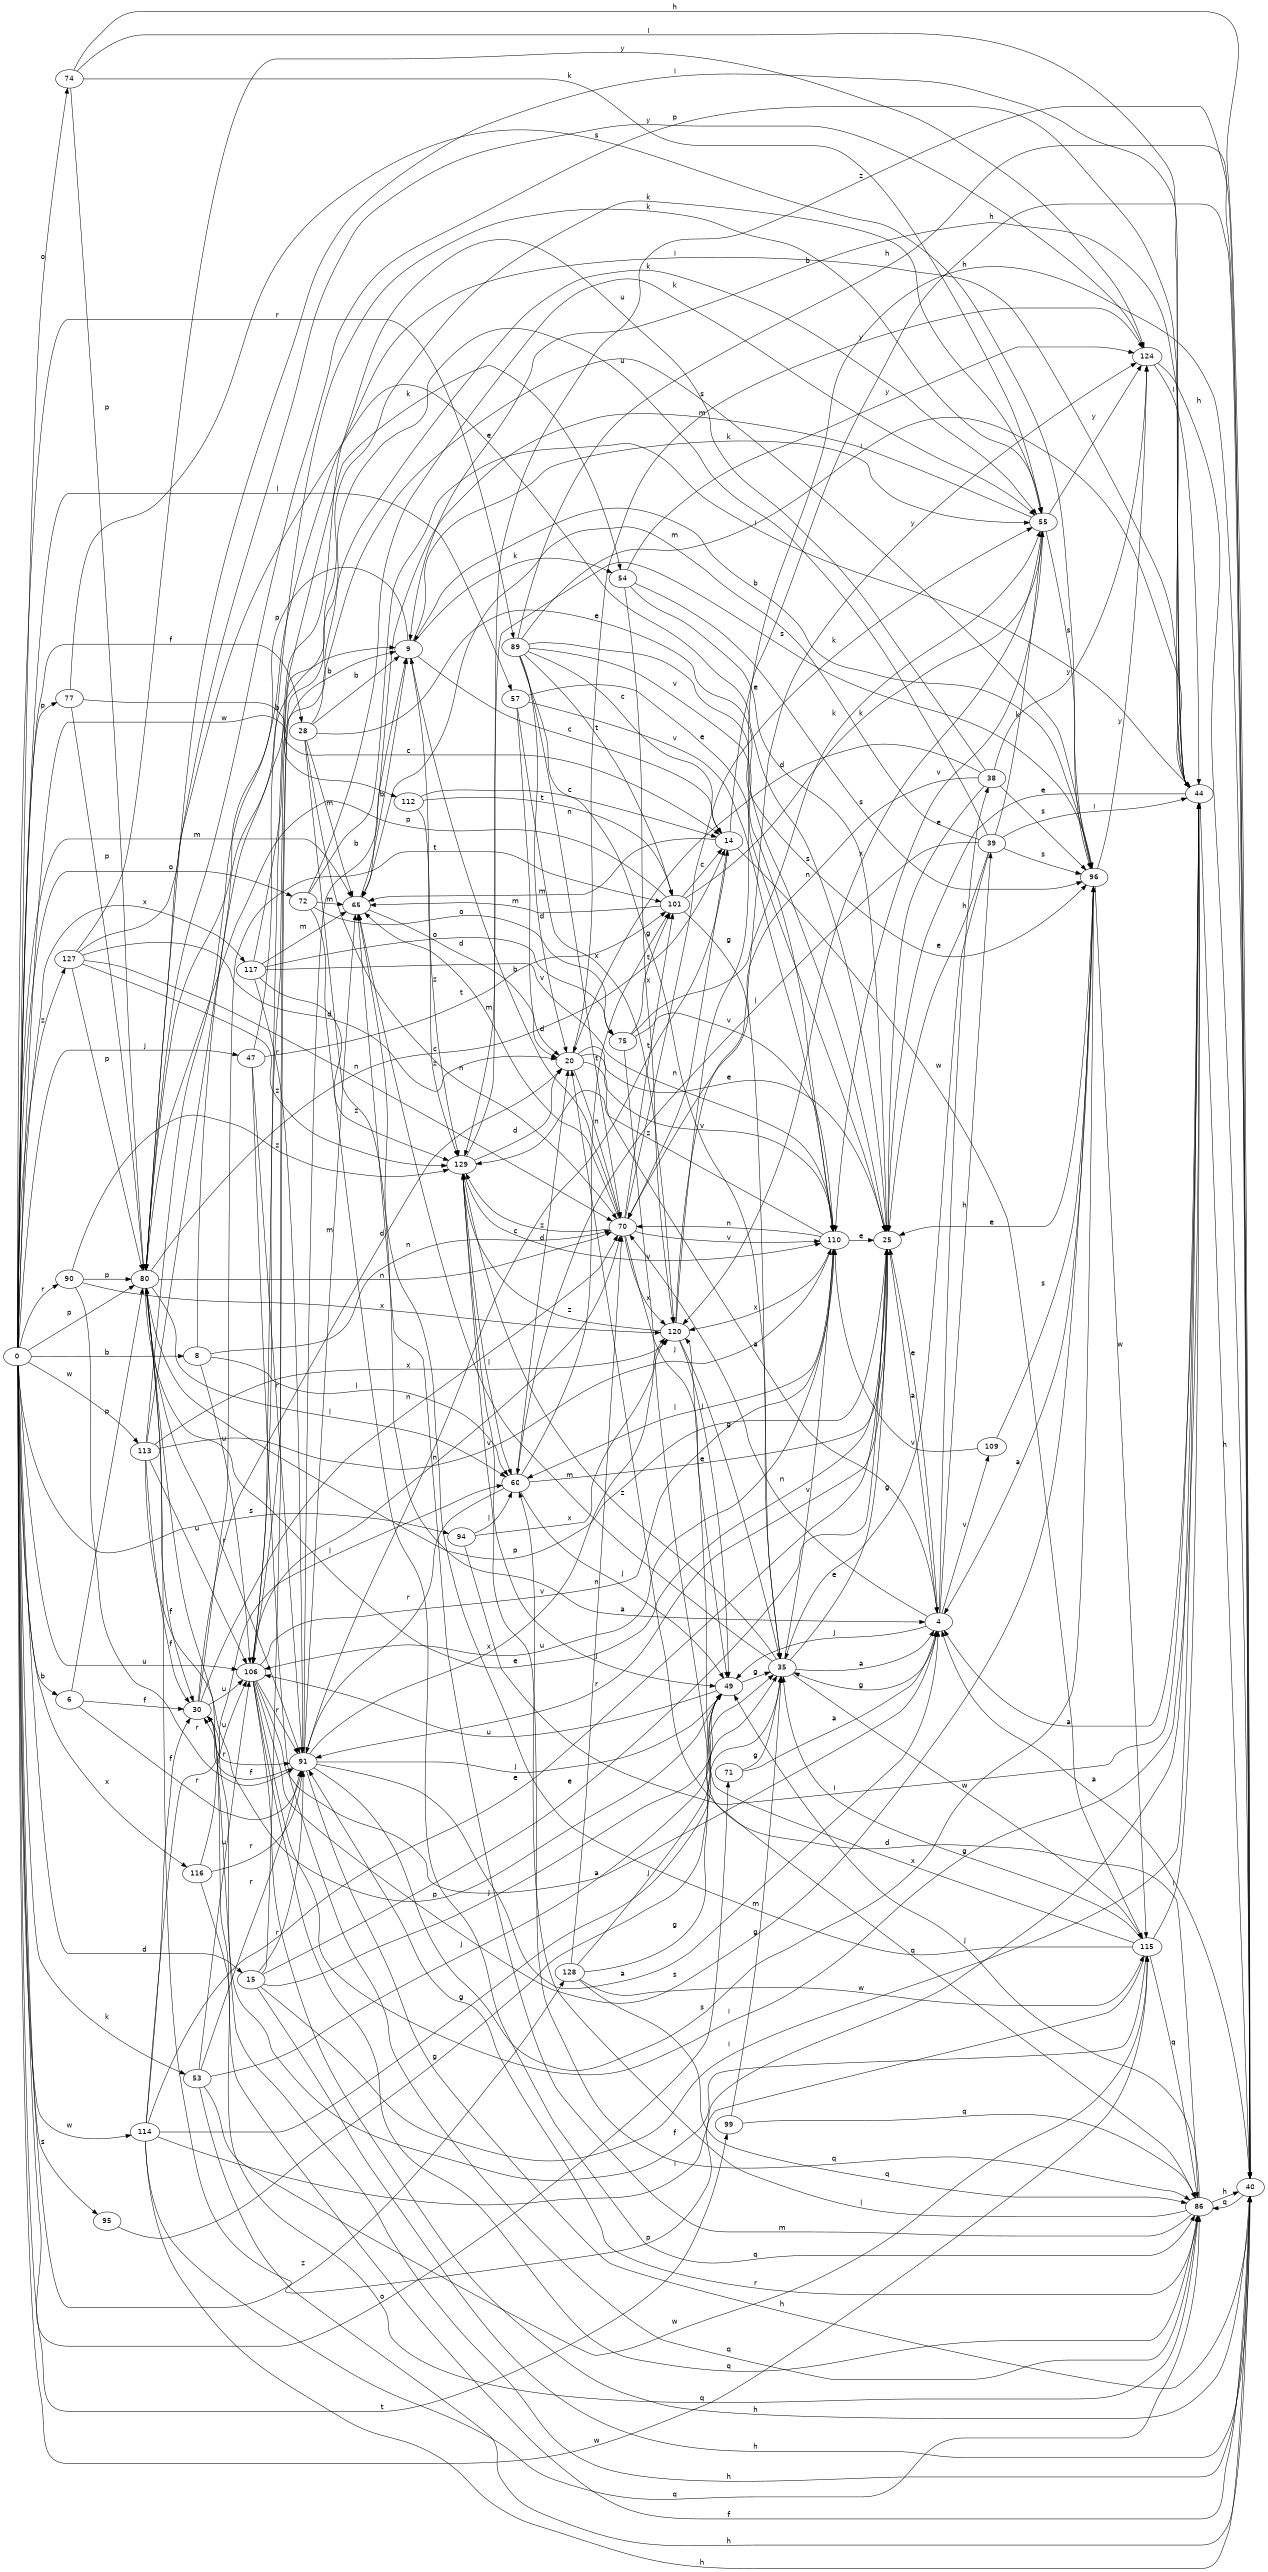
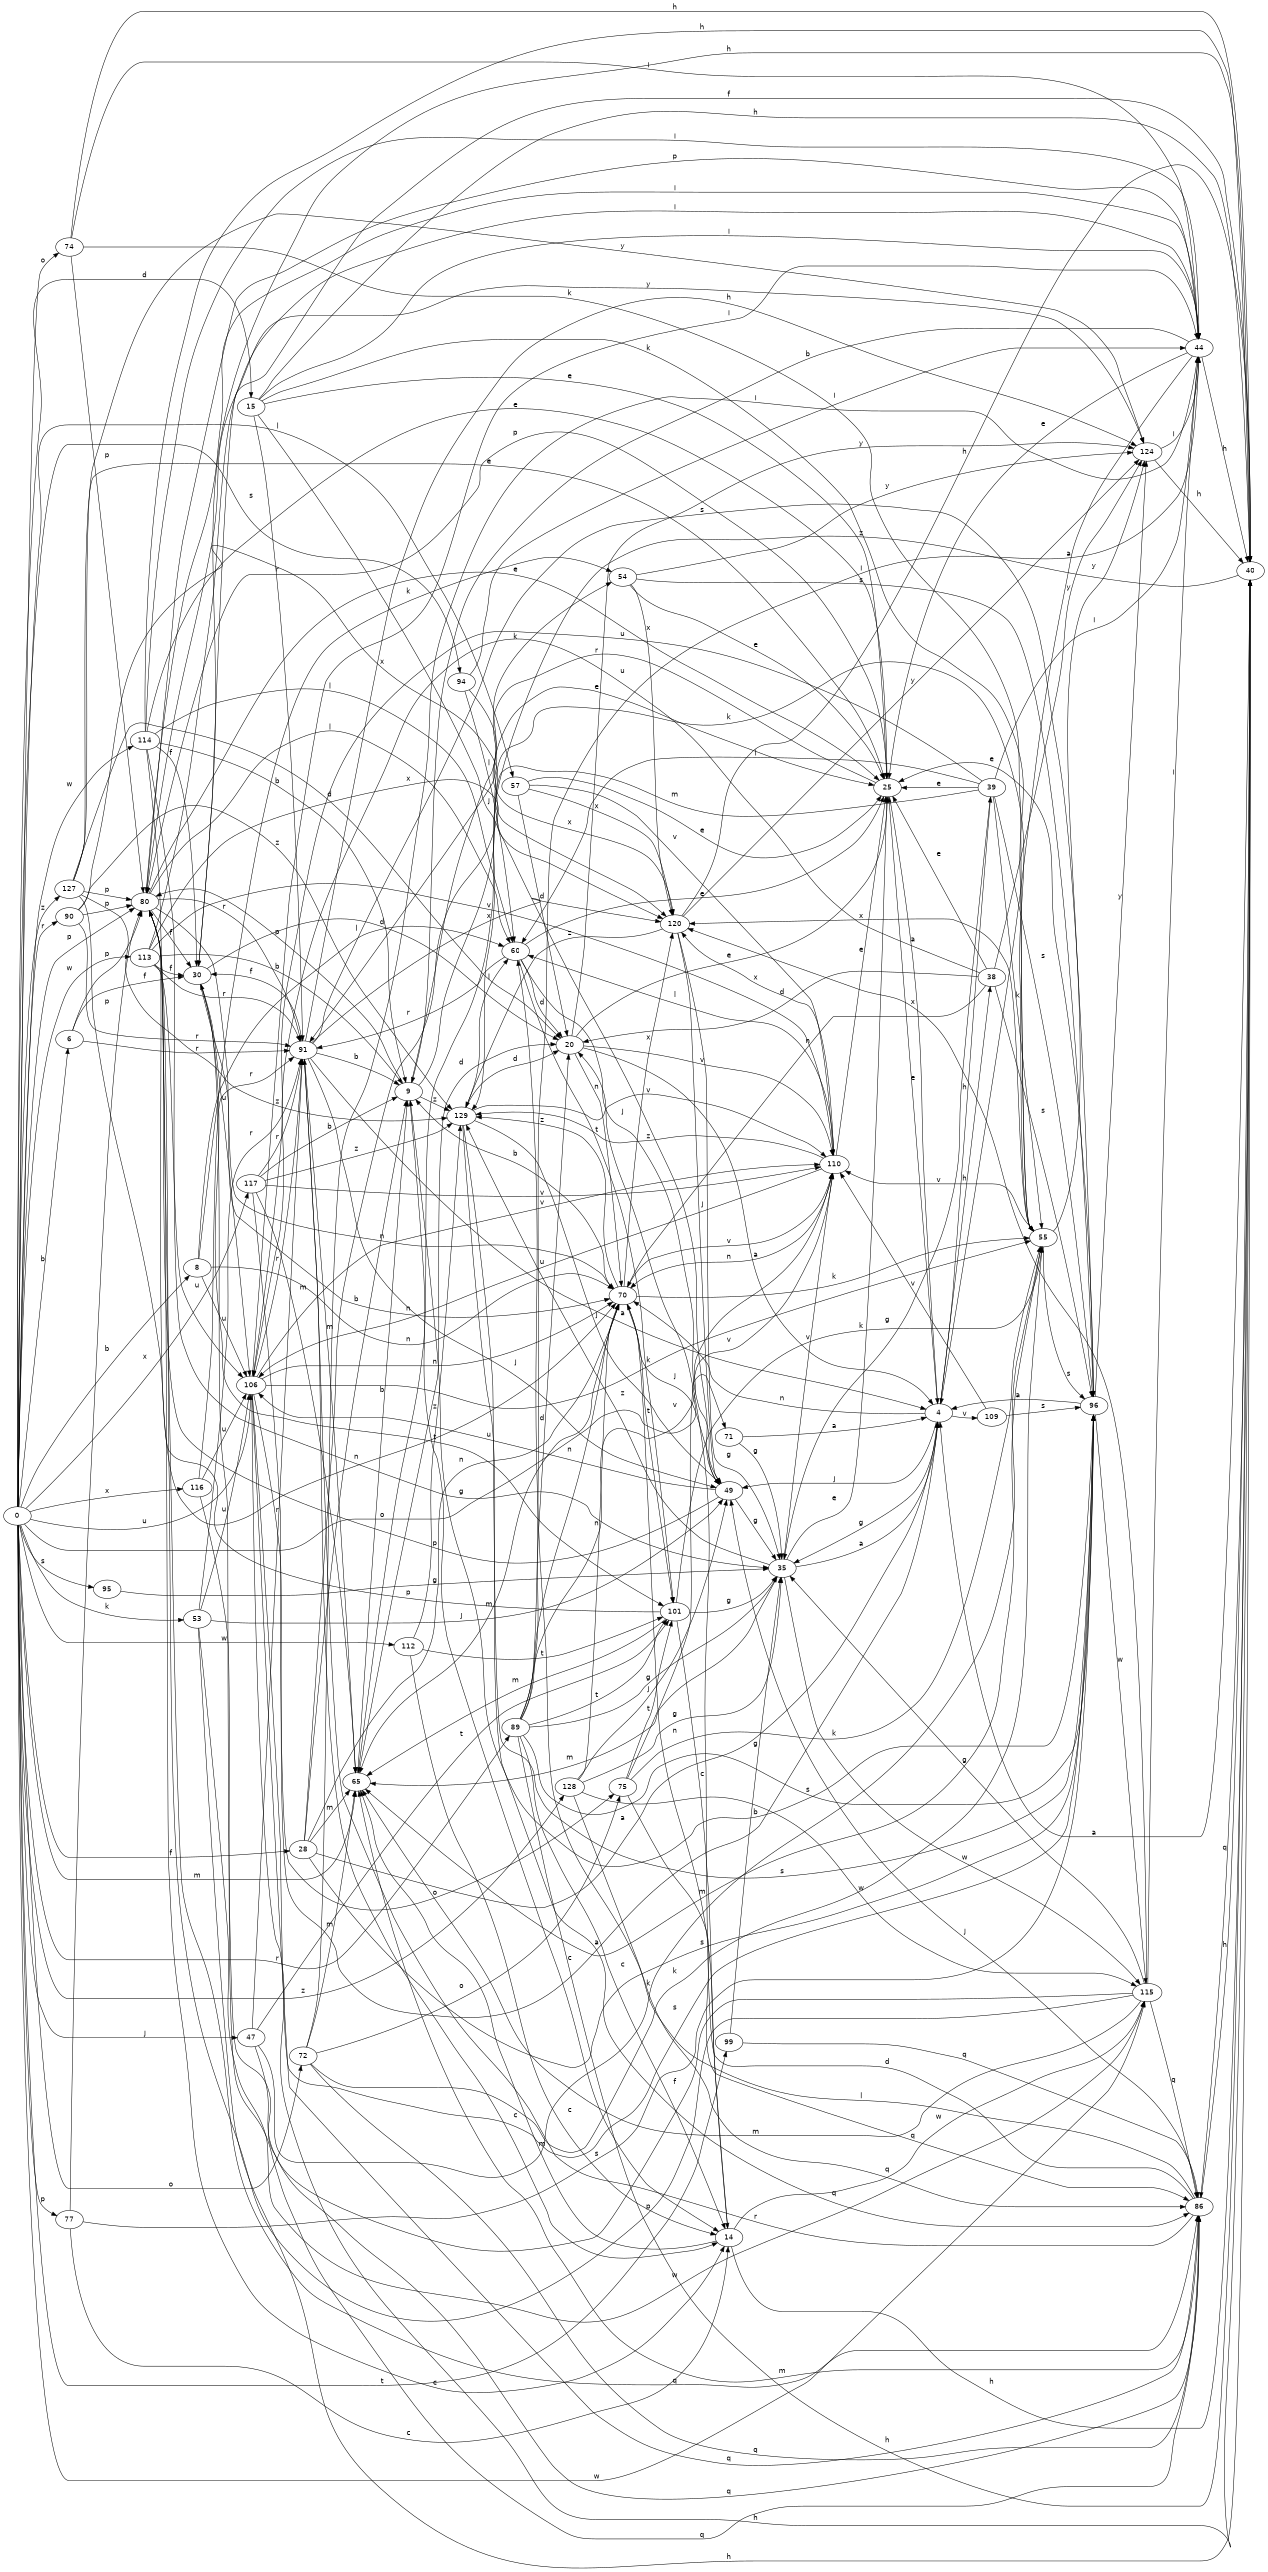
none -> (354, 855)
(705, 2292) -> (495, 386)
